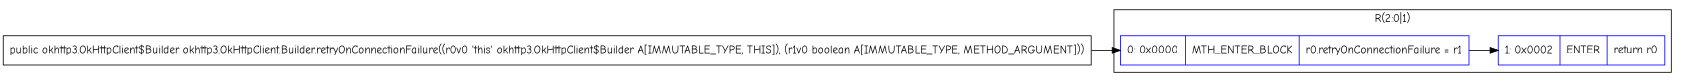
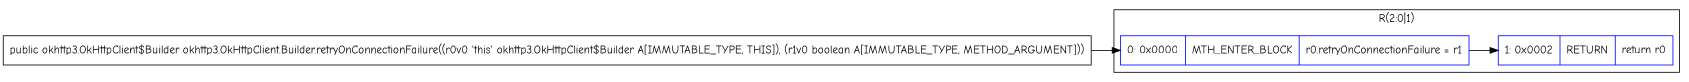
(1584, 50) -> (1588, 50)
